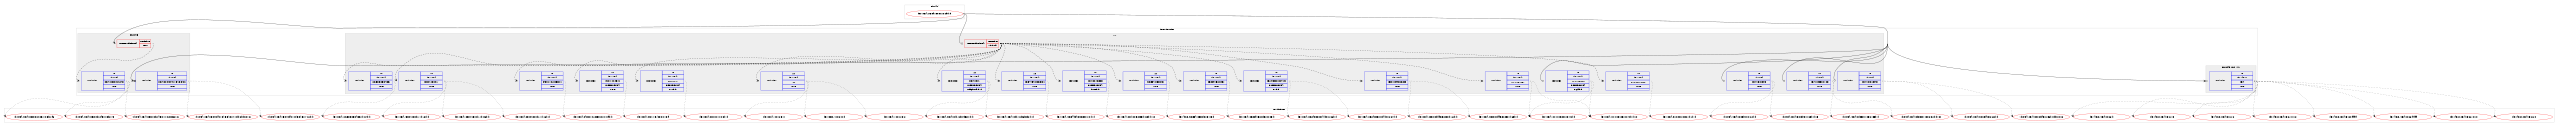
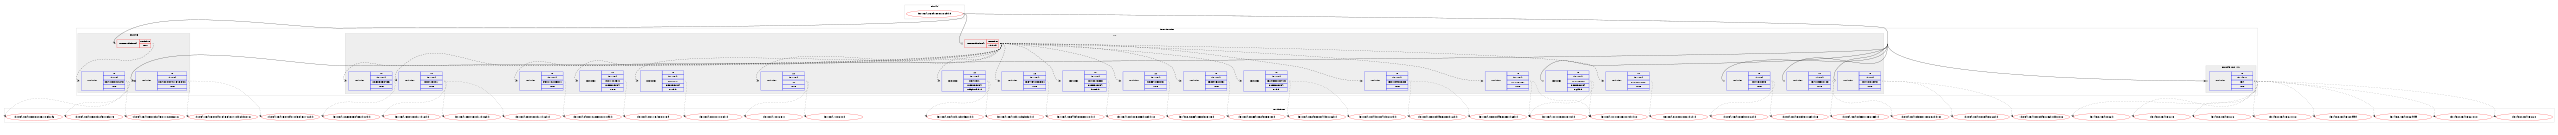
(834, 117) -> (834, 117)
(895, 117) -> none
(1257, 117) -> (1257, 117)
(1378, 117) -> (1378, 117)
(1679, 117) -> (1679, 117)
